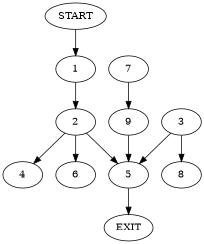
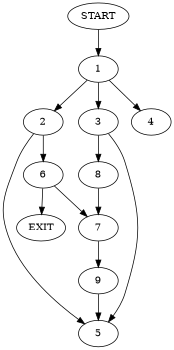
none -> (98, 92)
(52, 146) -> (122, 93)
none -> (98, 198)
(129, 198) -> (42, 198)
none -> (68, 199)
